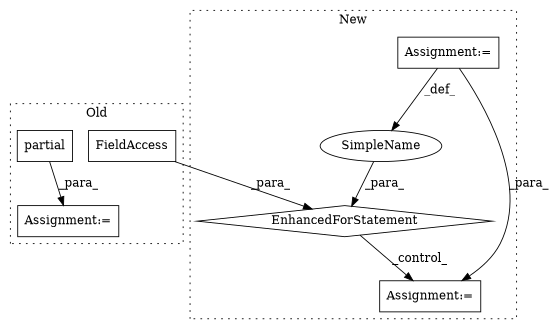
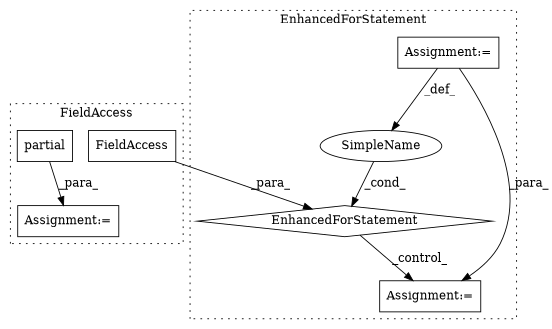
(353, 20) -> (353, 20)
(97, 114) -> (97, 114)
(384, 184) -> (385, 184)
